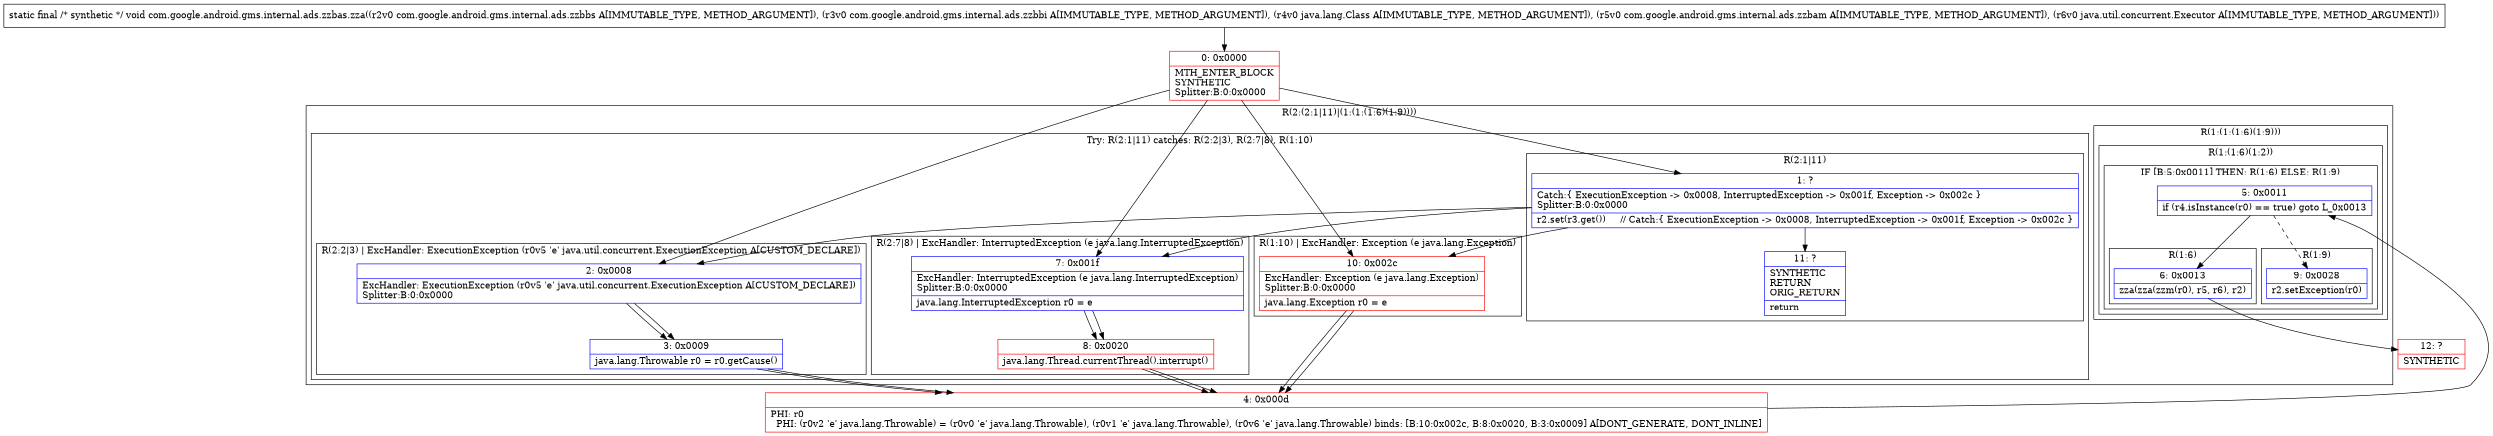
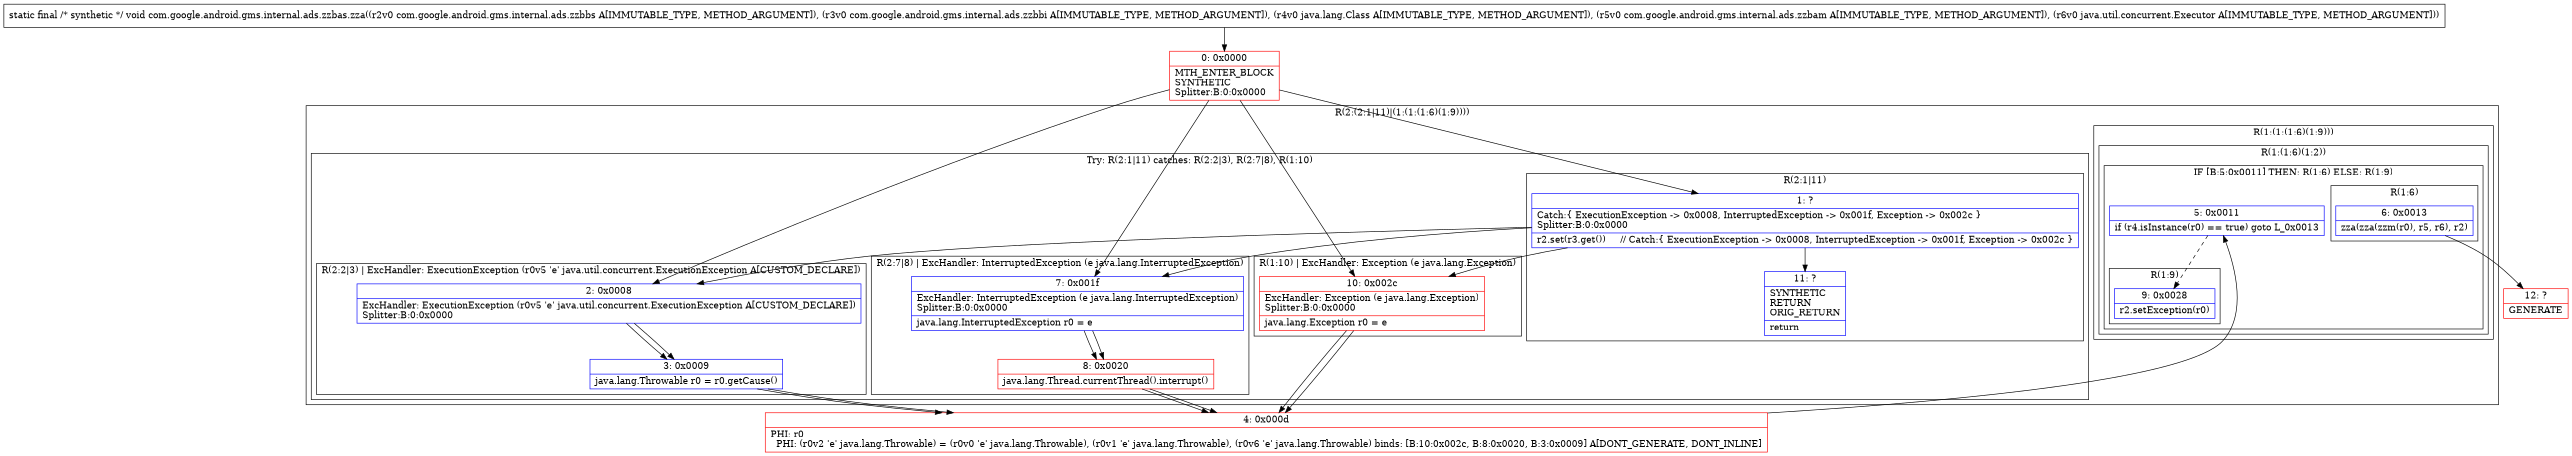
(2226, 240) -> none
(2431, 361) -> (2536, 311)
